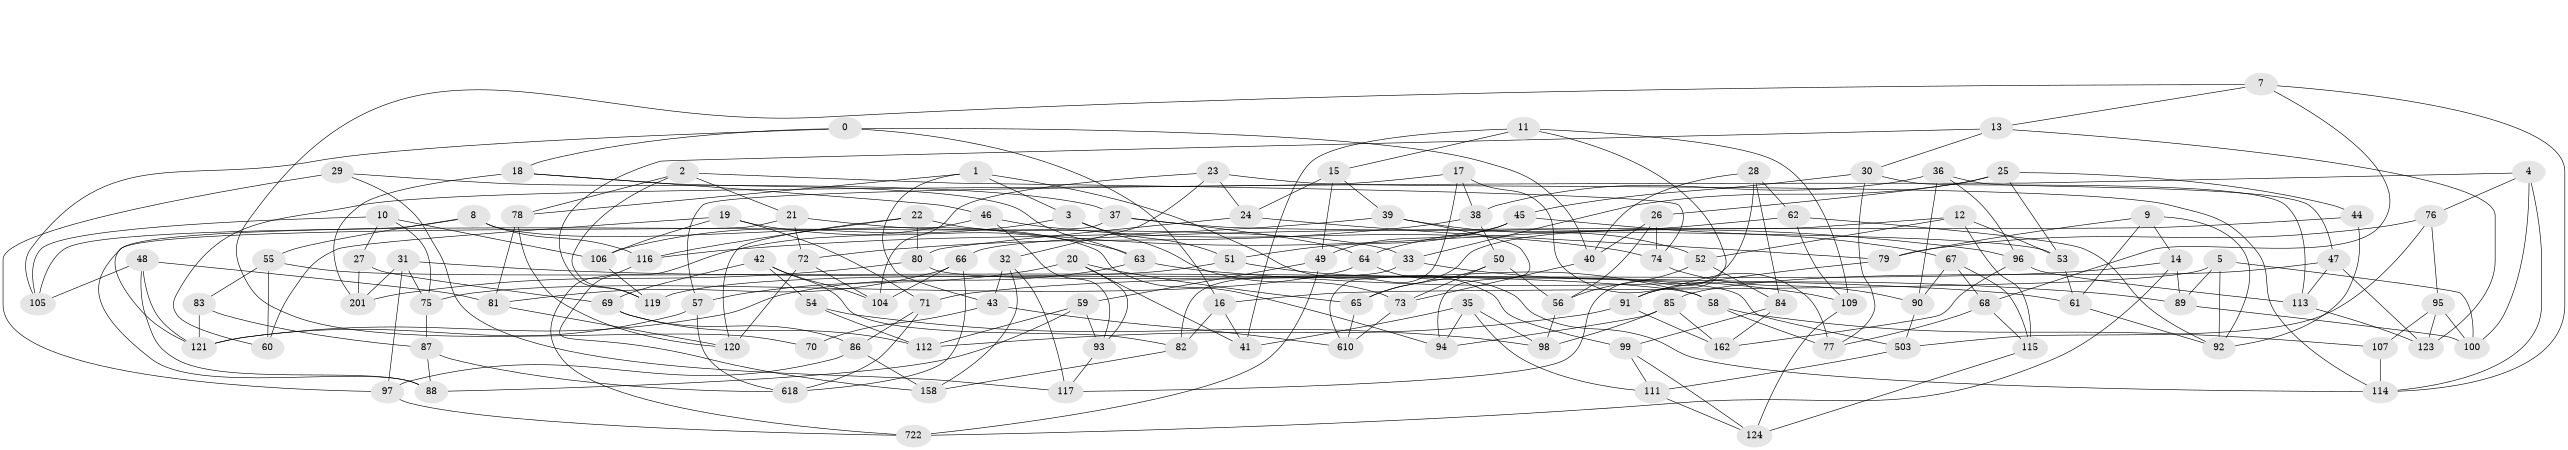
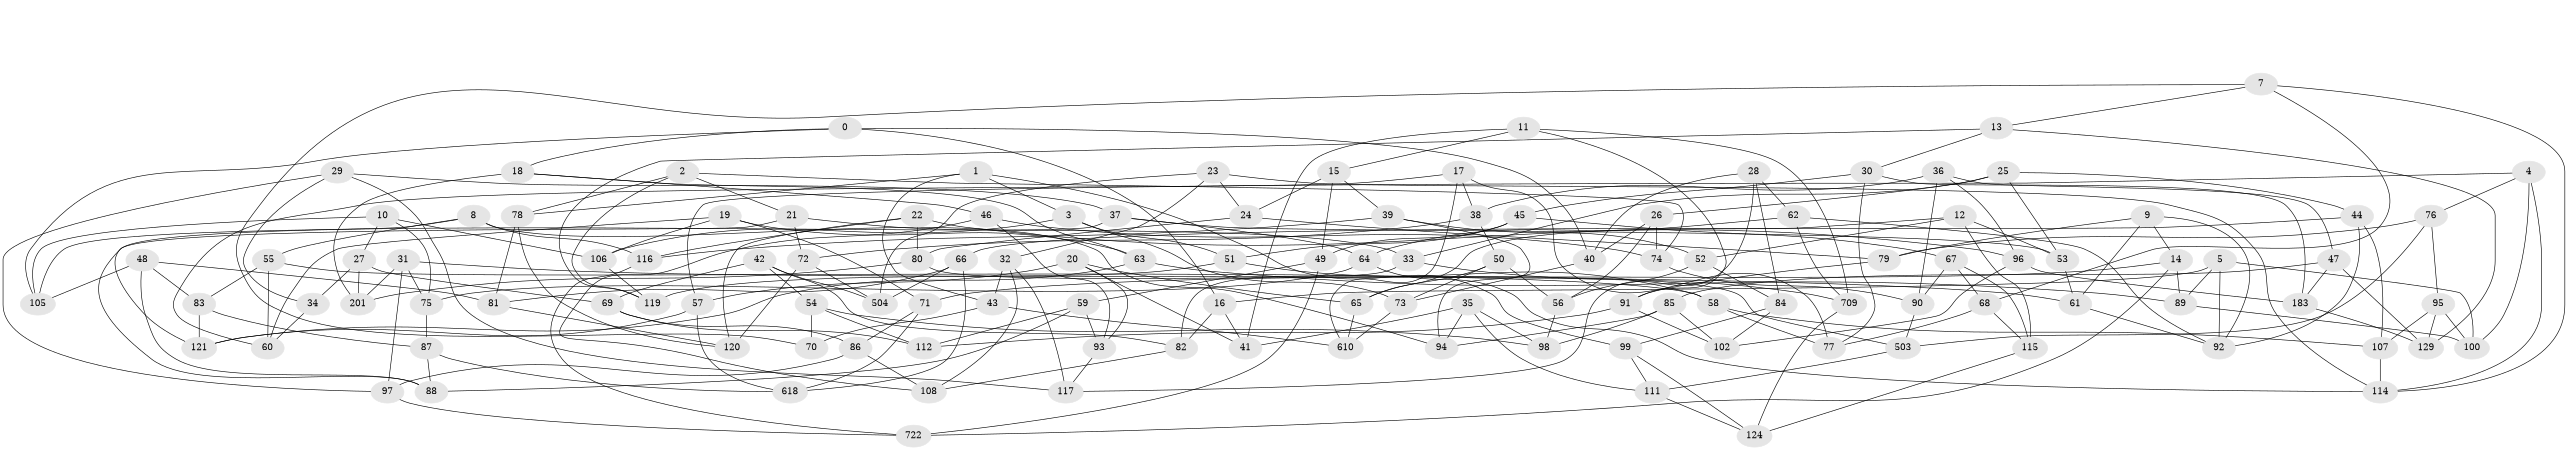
none -> (2382, 285)
none -> (313, 304)
(880, 304) -> (880, 304)
(1849, 304) -> (1849, 304)
(2300, 304) -> (2300, 304)
(155, 312) -> (171, 282)
none -> (812, 326)
(1722, 348) -> (1722, 348)
(2426, 348) -> (2426, 348)
(929, 392) -> (929, 392)
